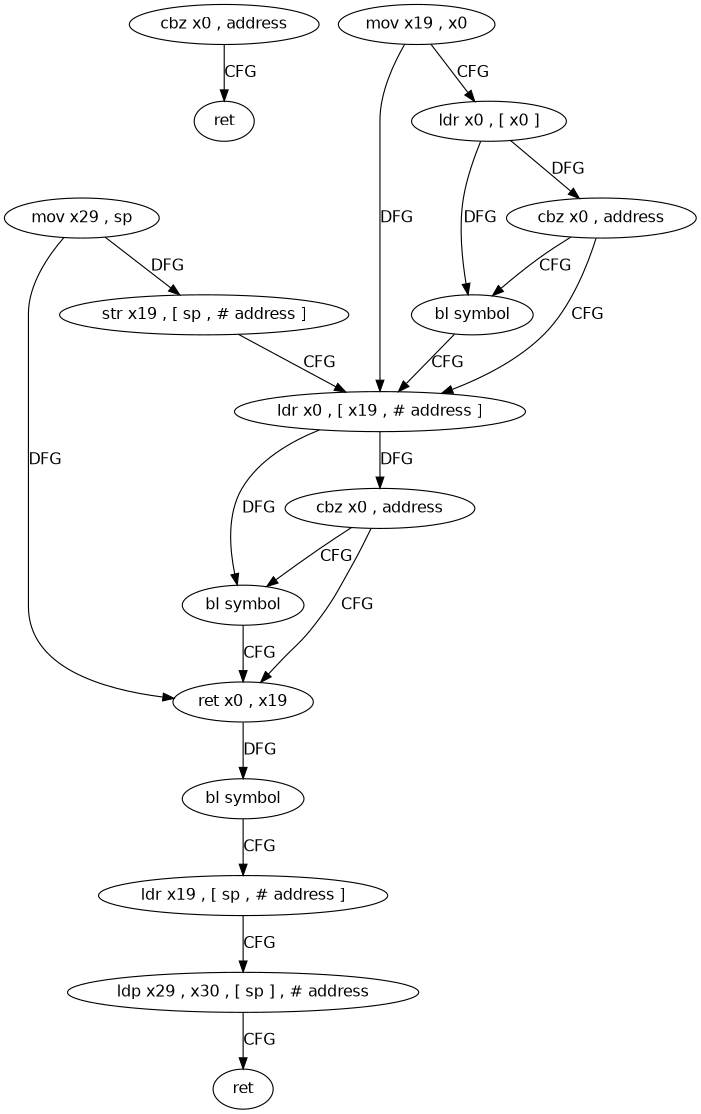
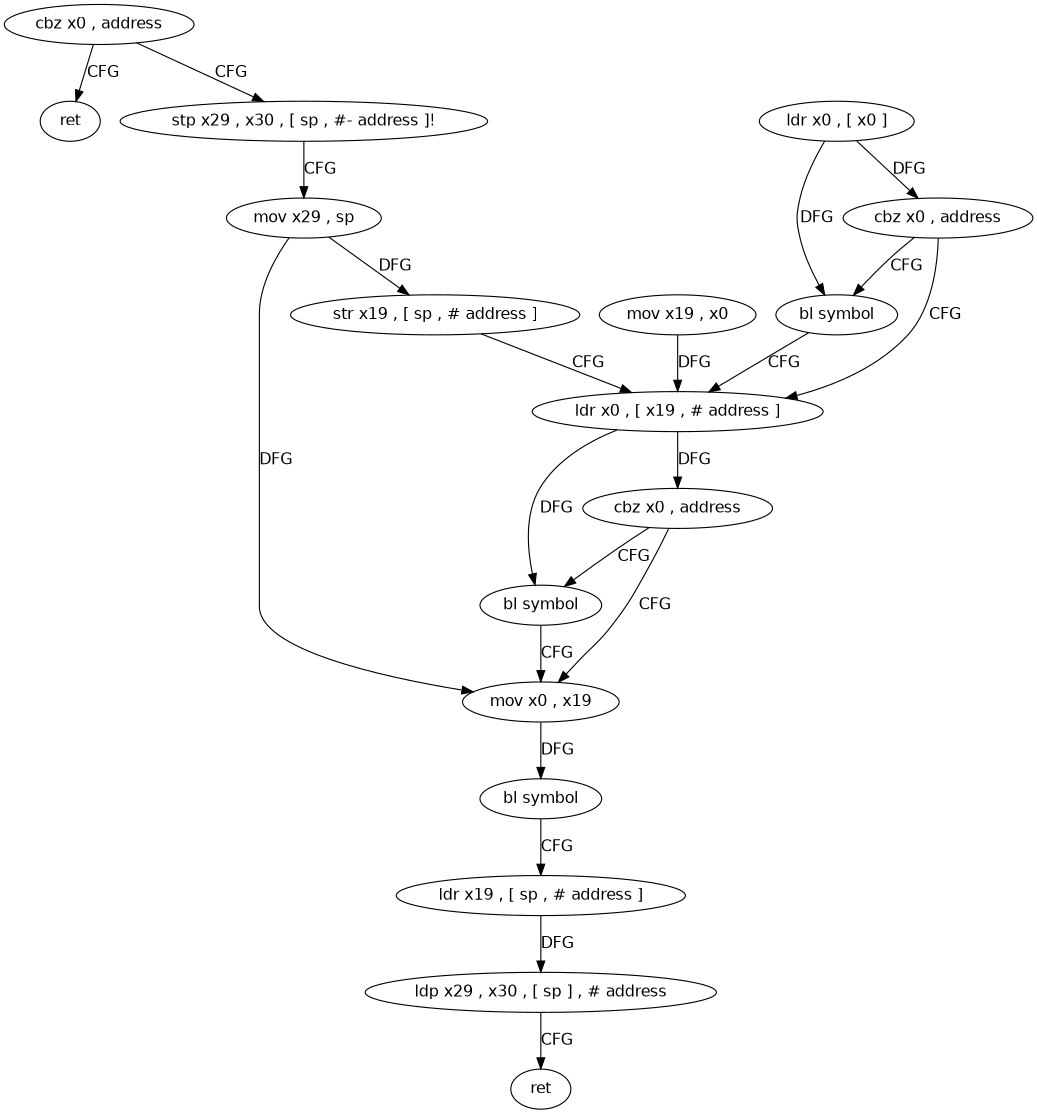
(449, 68) -> none
none -> (304, 121)
(243, 702) -> (541, 702)
(259, 944) -> (558, 944)
